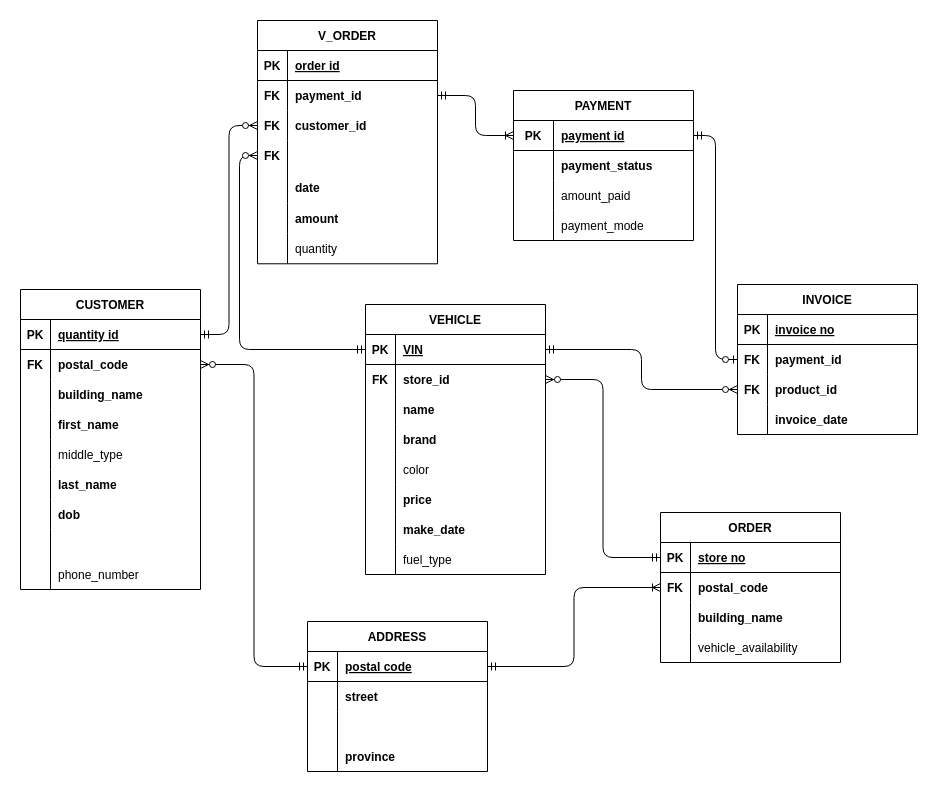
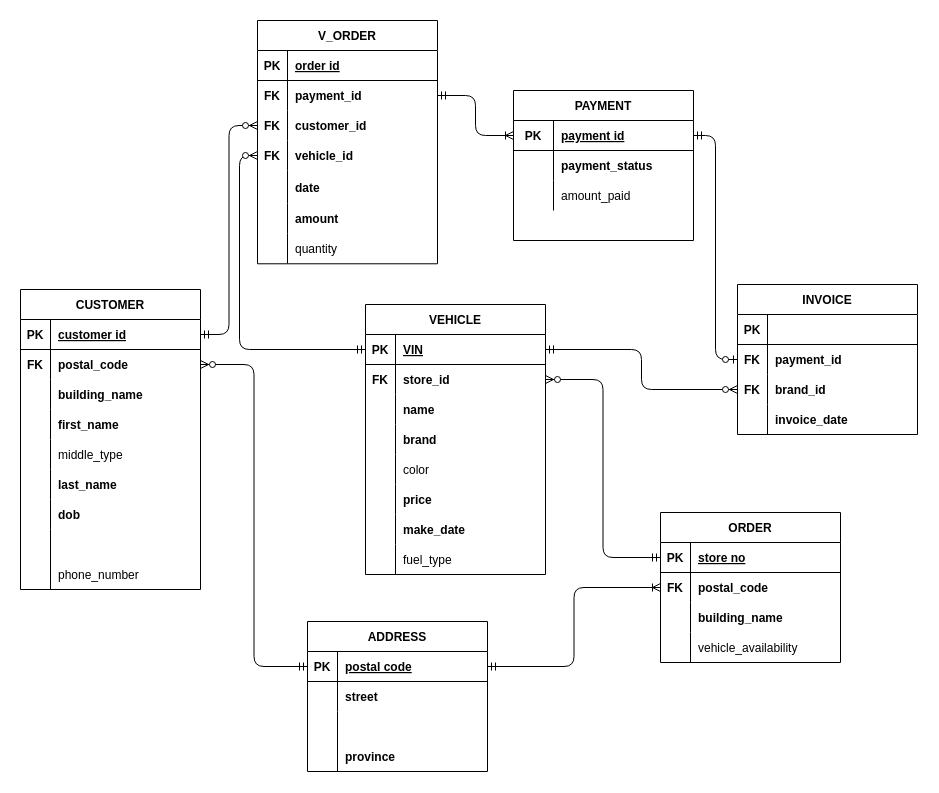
none -> (363, 156)
(624, 226) -> none
(843, 330) -> none
(90, 335) -> (92, 335)
(807, 390) -> (800, 390)
